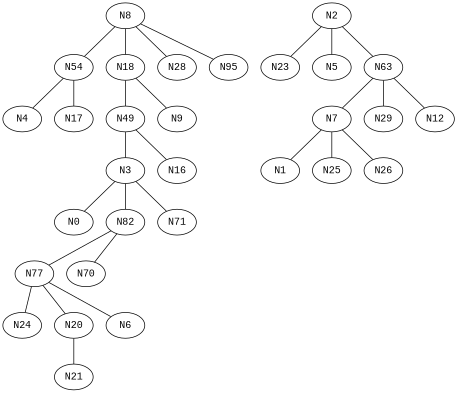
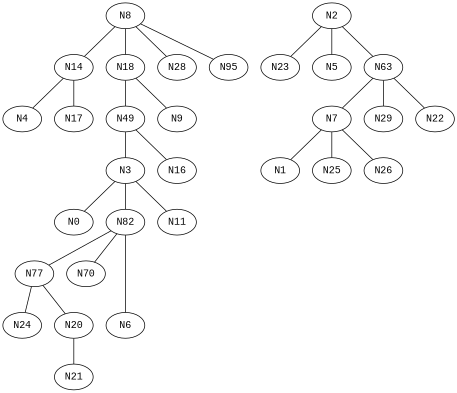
(74, 67) -> (74, 67)
(435, 119) -> (435, 119)
(177, 222) -> (177, 222)
(80, 300) -> (125, 274)
